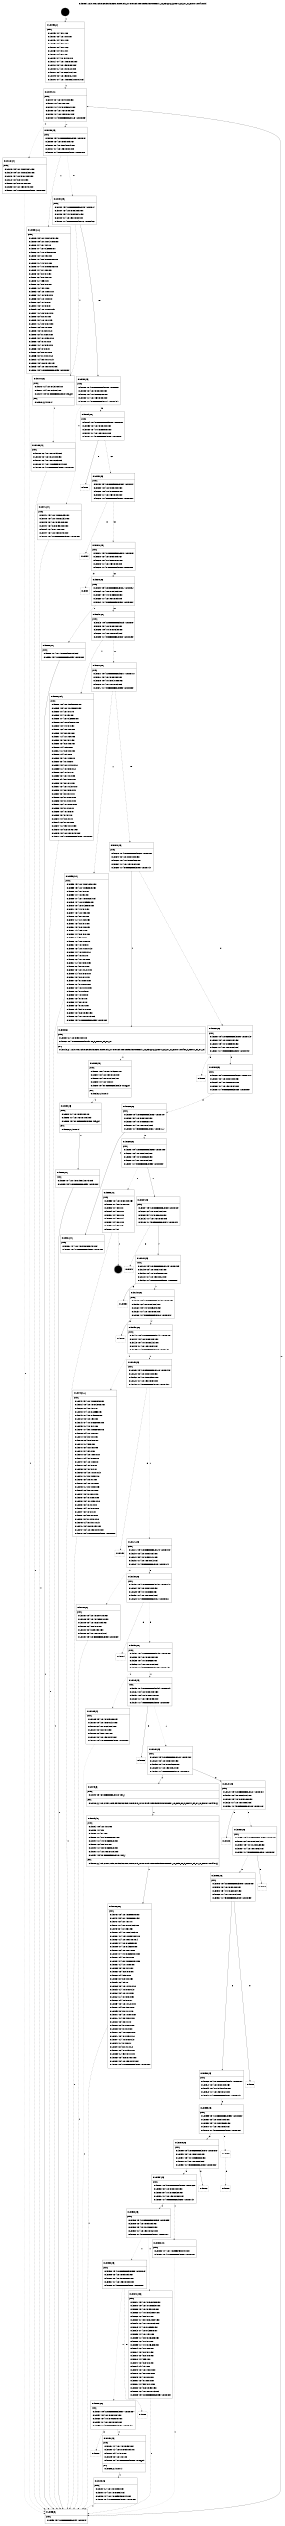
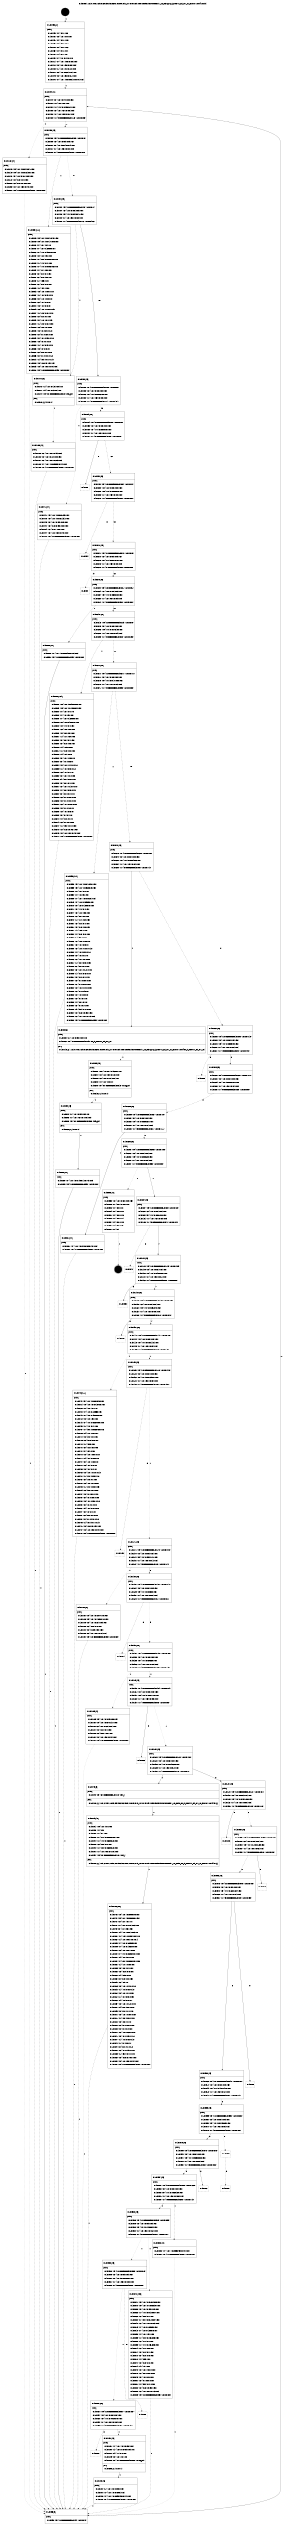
(67, 1868) -> (64, 1879)
